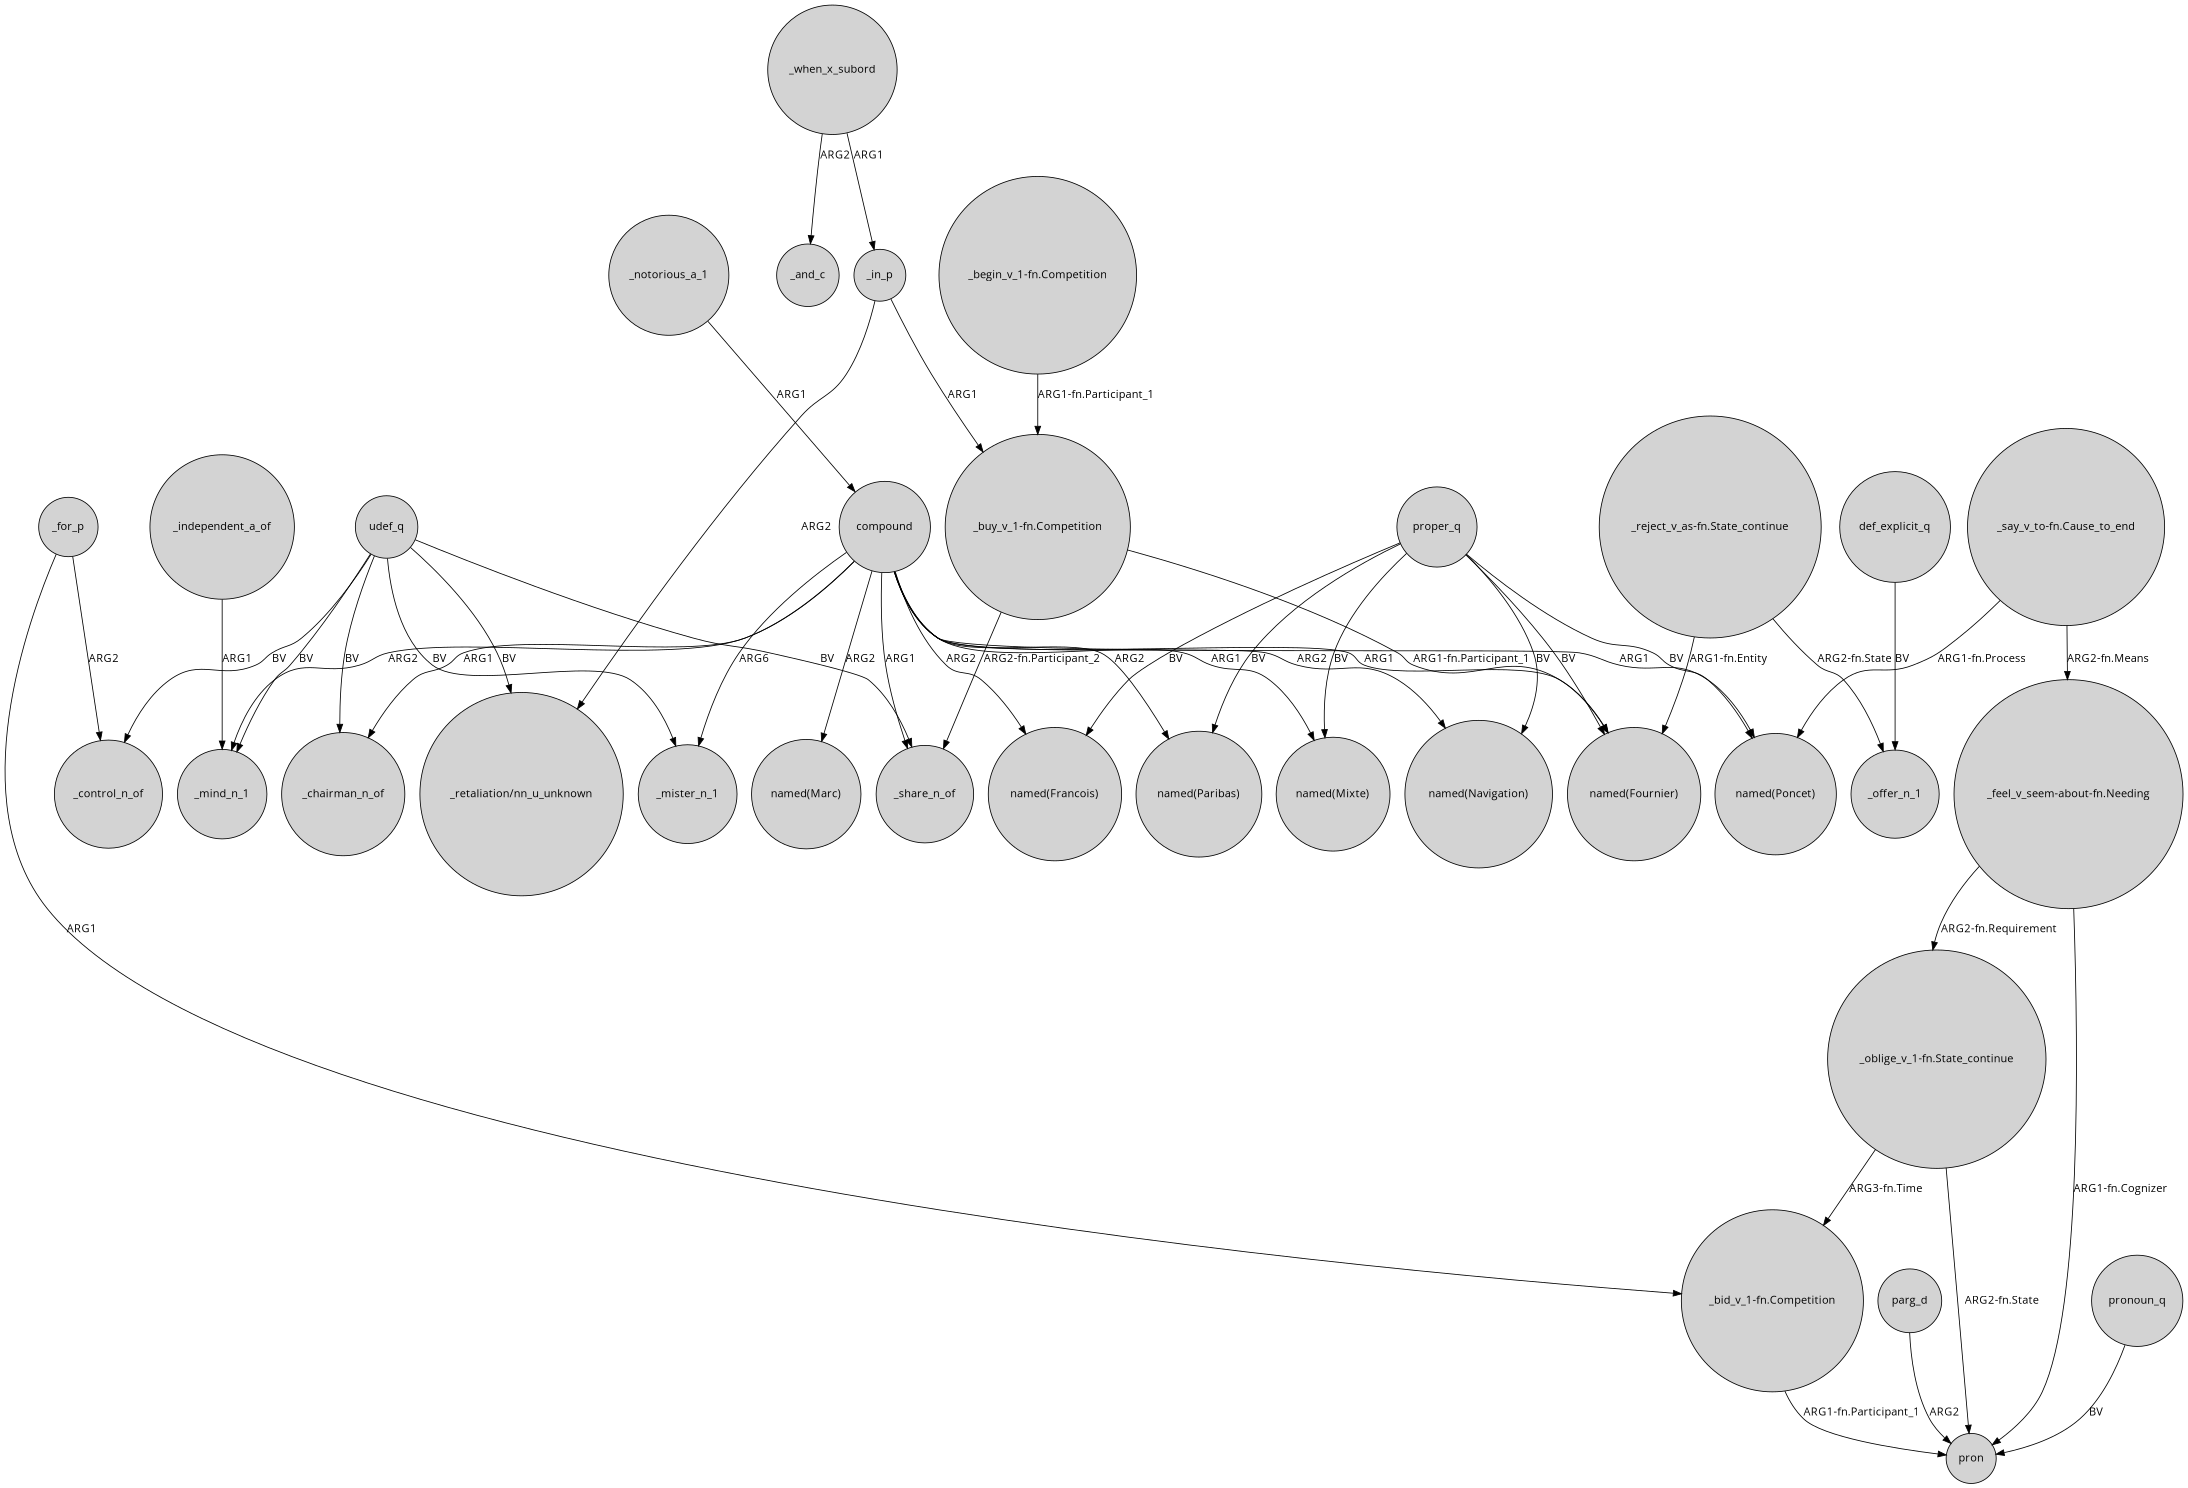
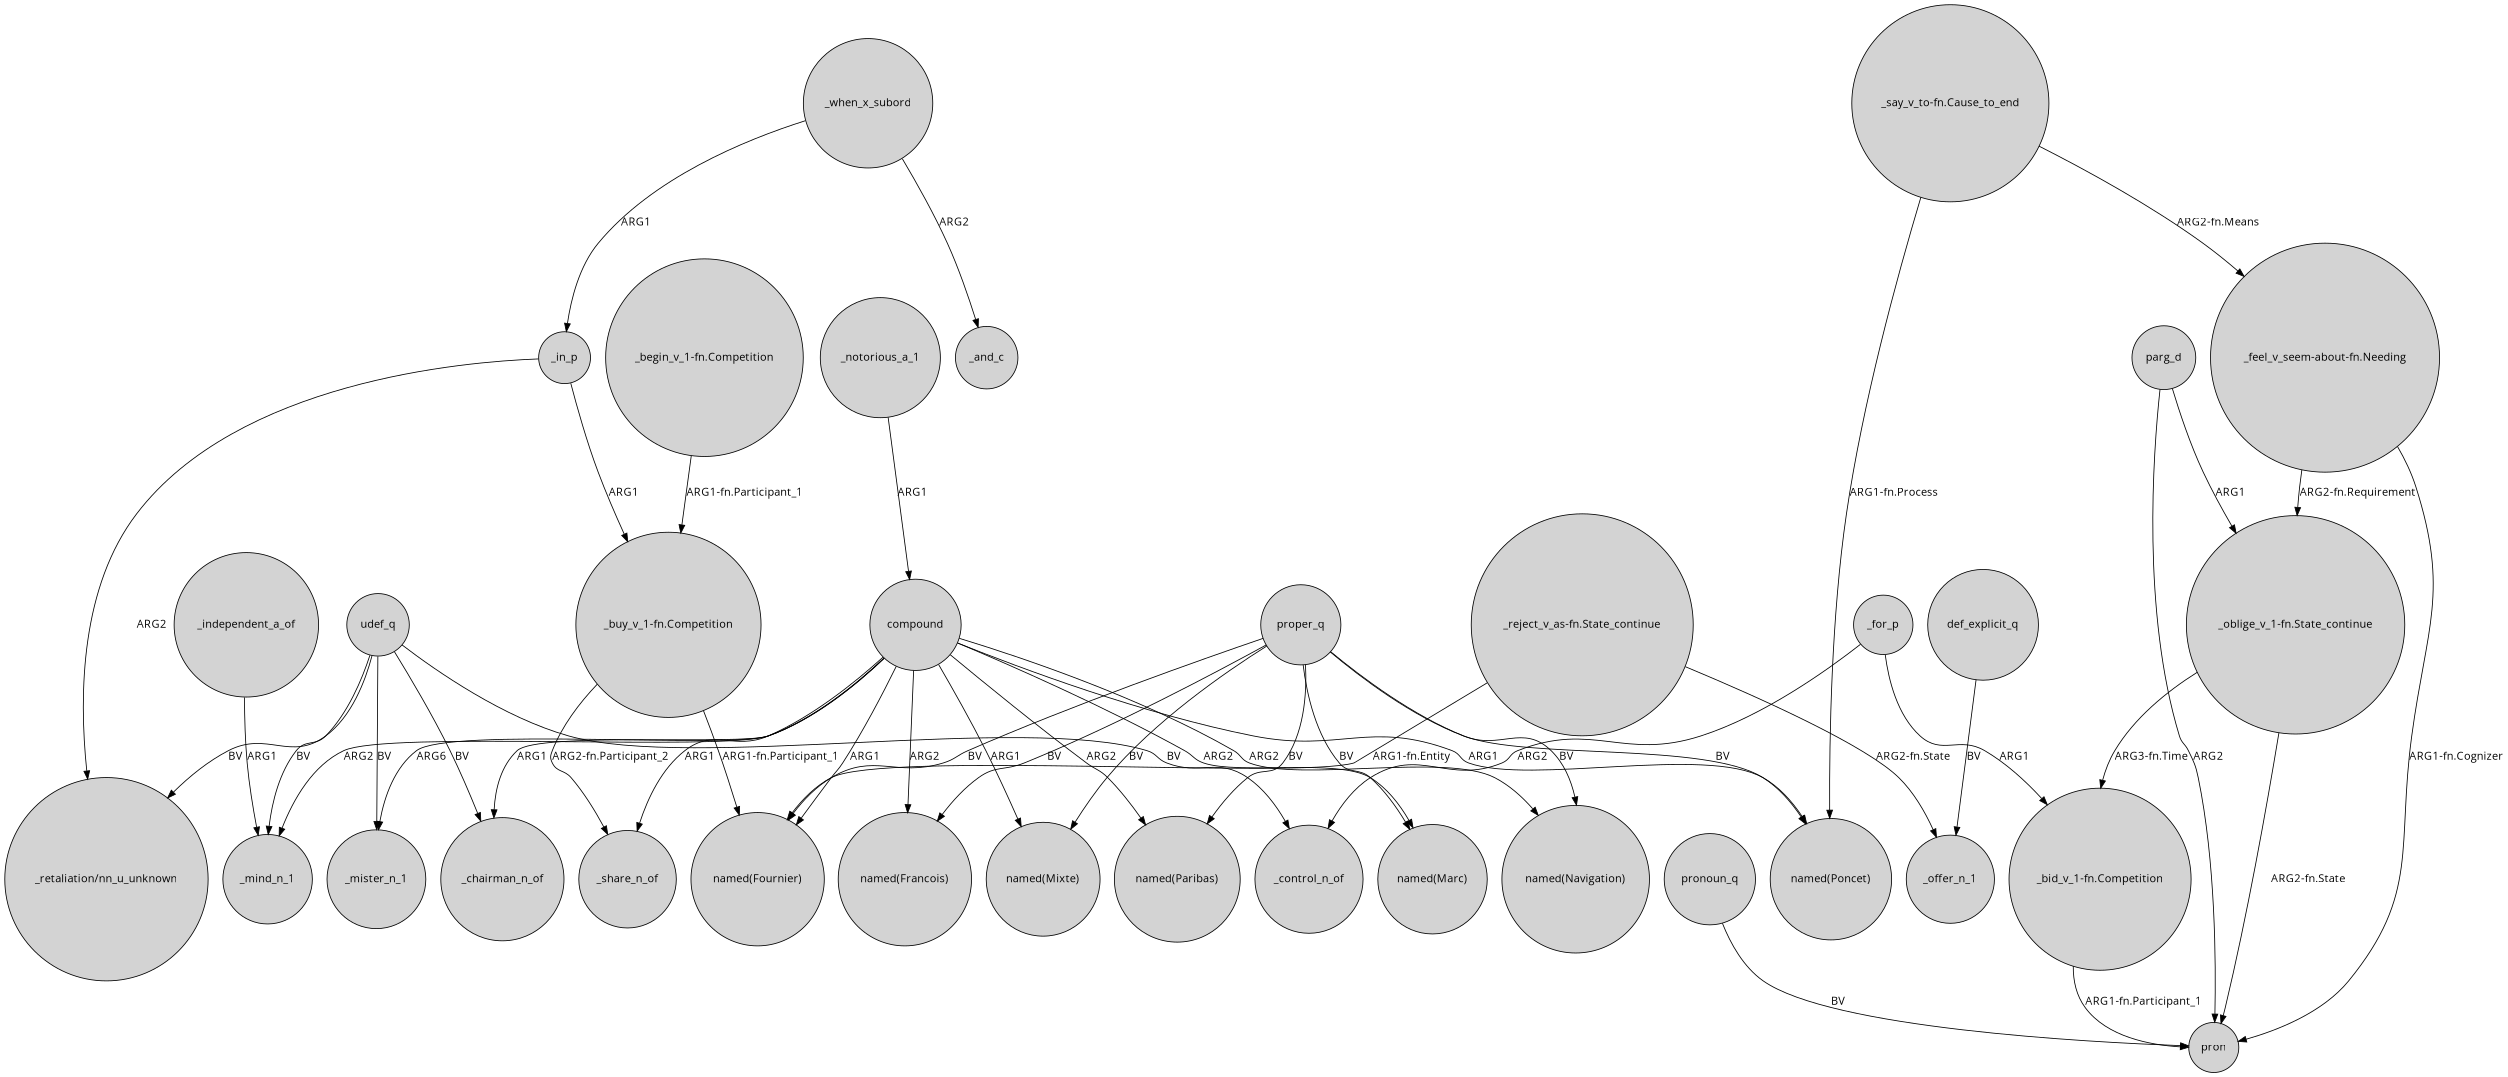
none -> (2197, 459)
(673, 632) -> none
none -> (1335, 757)
